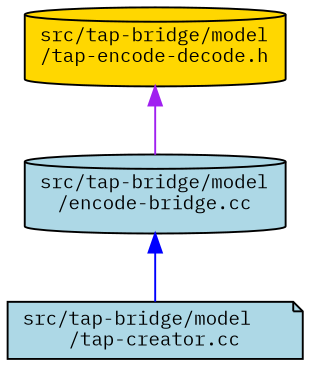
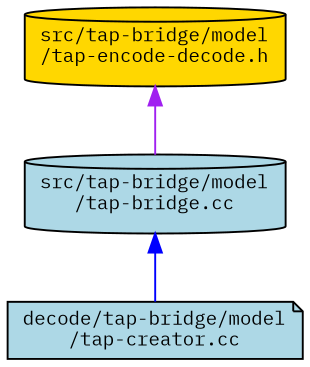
(155, 194) -> (155, 194)
(155, 330) -> (155, 330)
